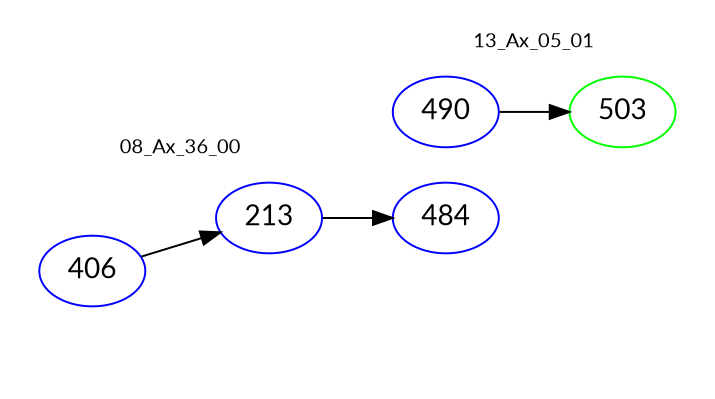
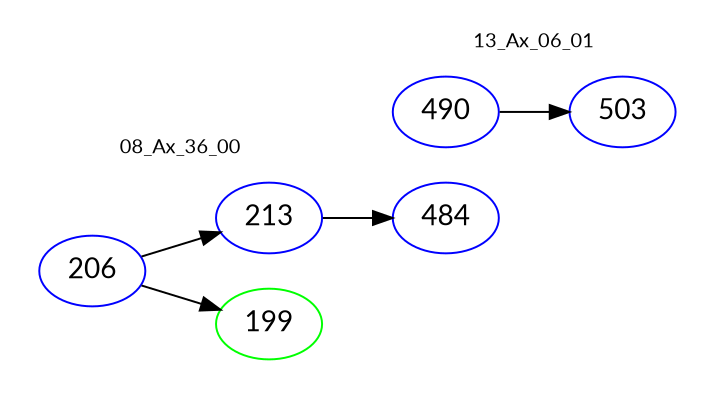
(534, 42) -> (534, 42)
(623, 112) -> (623, 112)
(92, 271) -> (92, 271)
none -> (269, 324)
